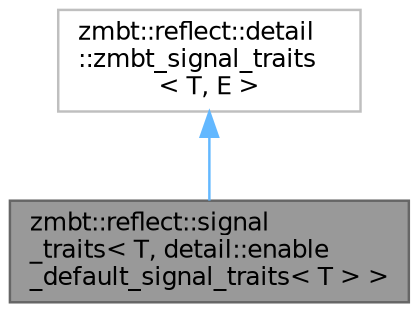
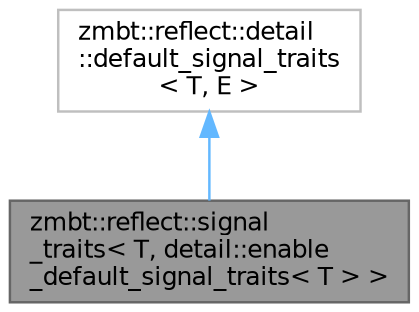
(209, 61) -> (209, 61)
